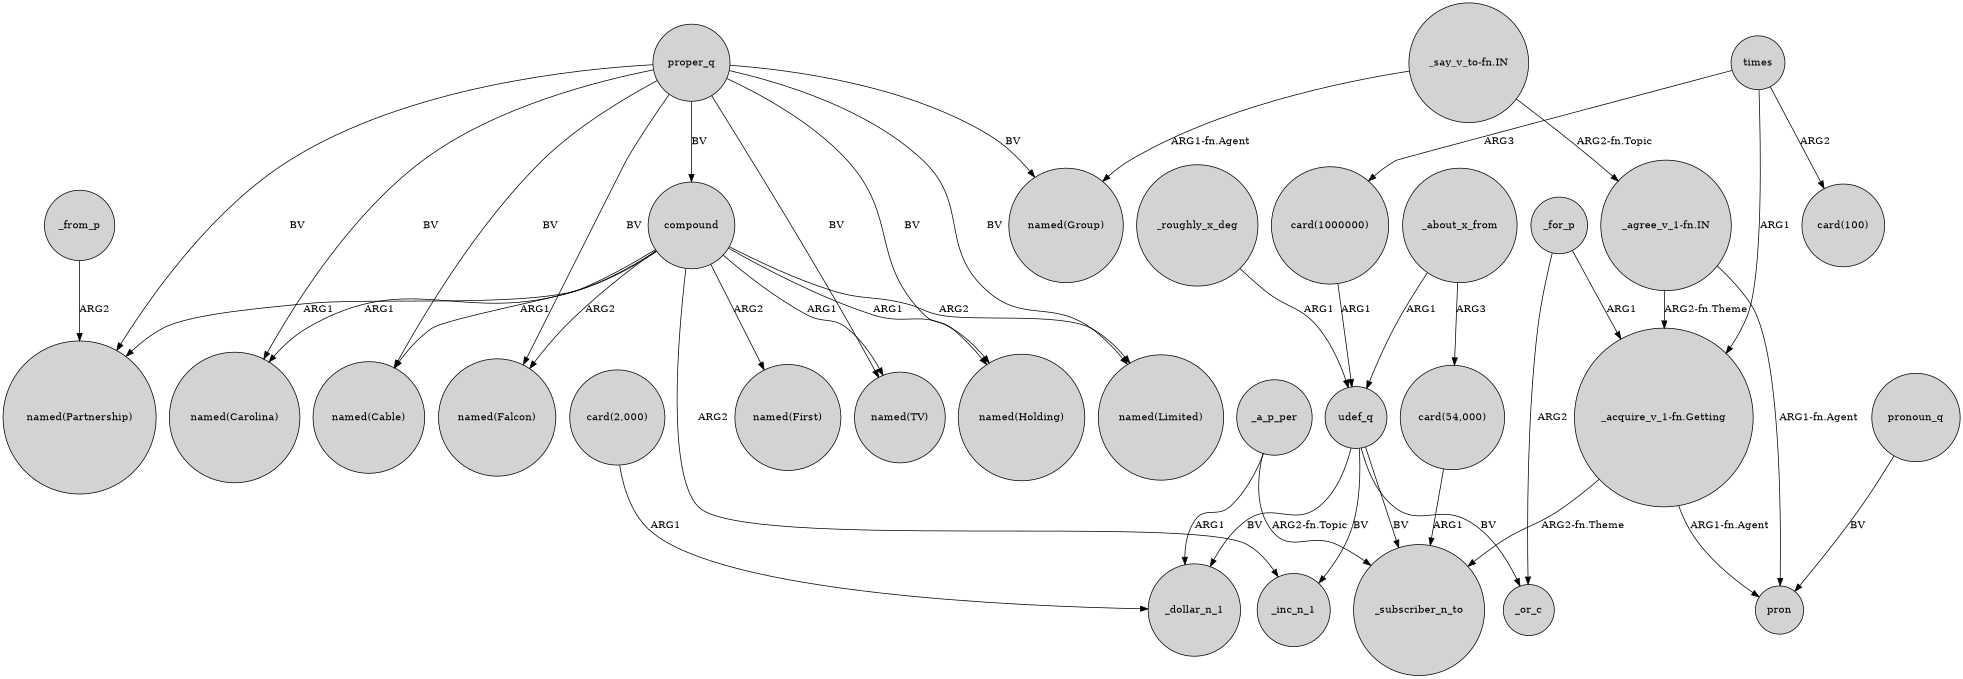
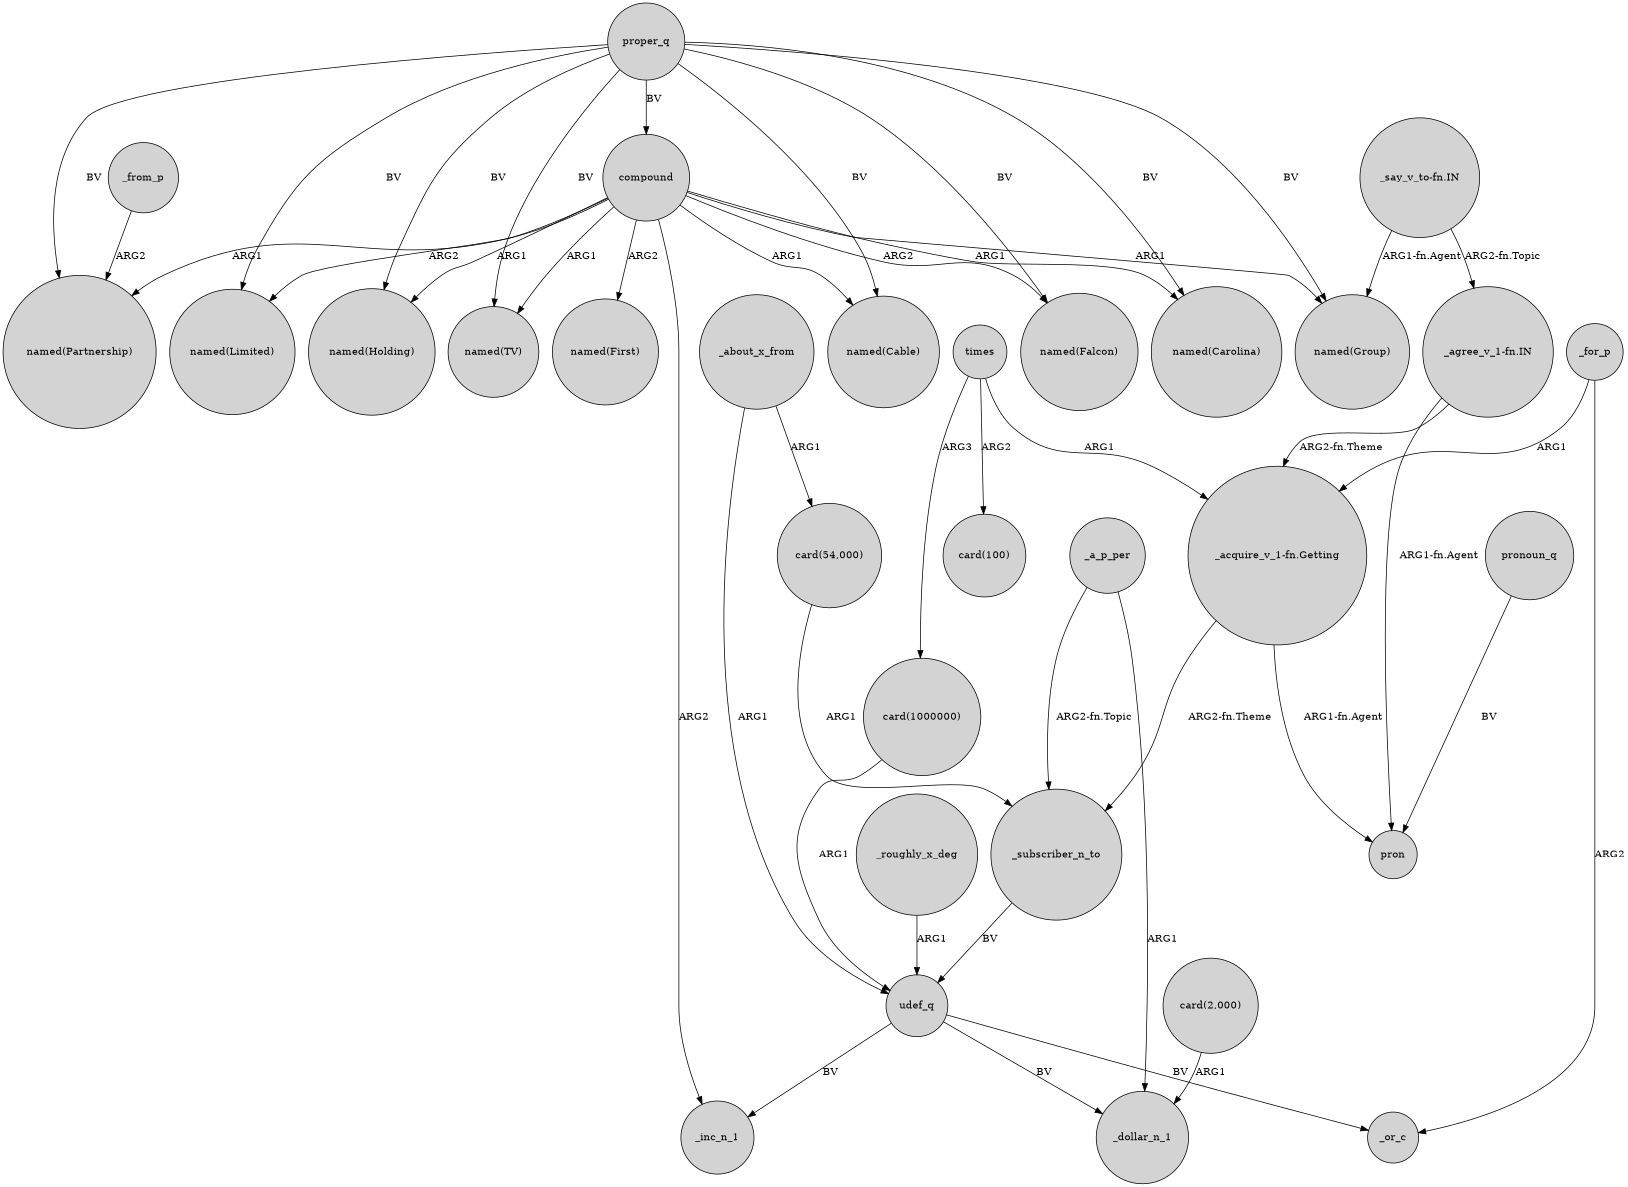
none -> (987, 249)
(1471, 309) -> (806, 447)
(1385, 505) -> (977, 940)
